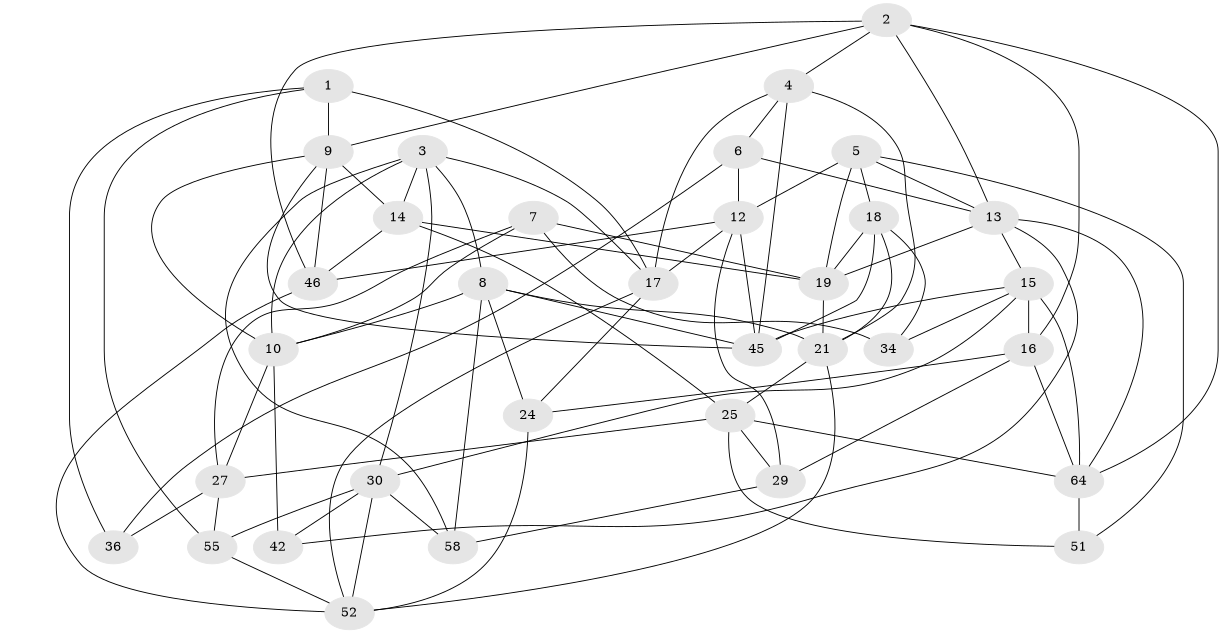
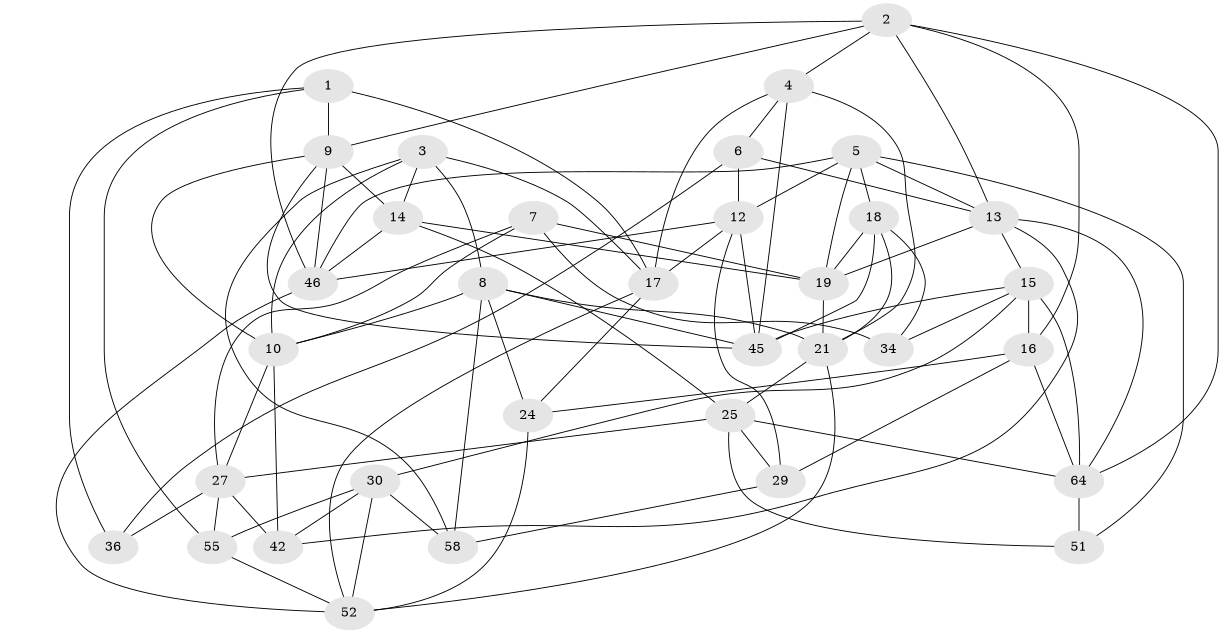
none -> (571, 172)
(417, 318) -> none
none -> (249, 514)
